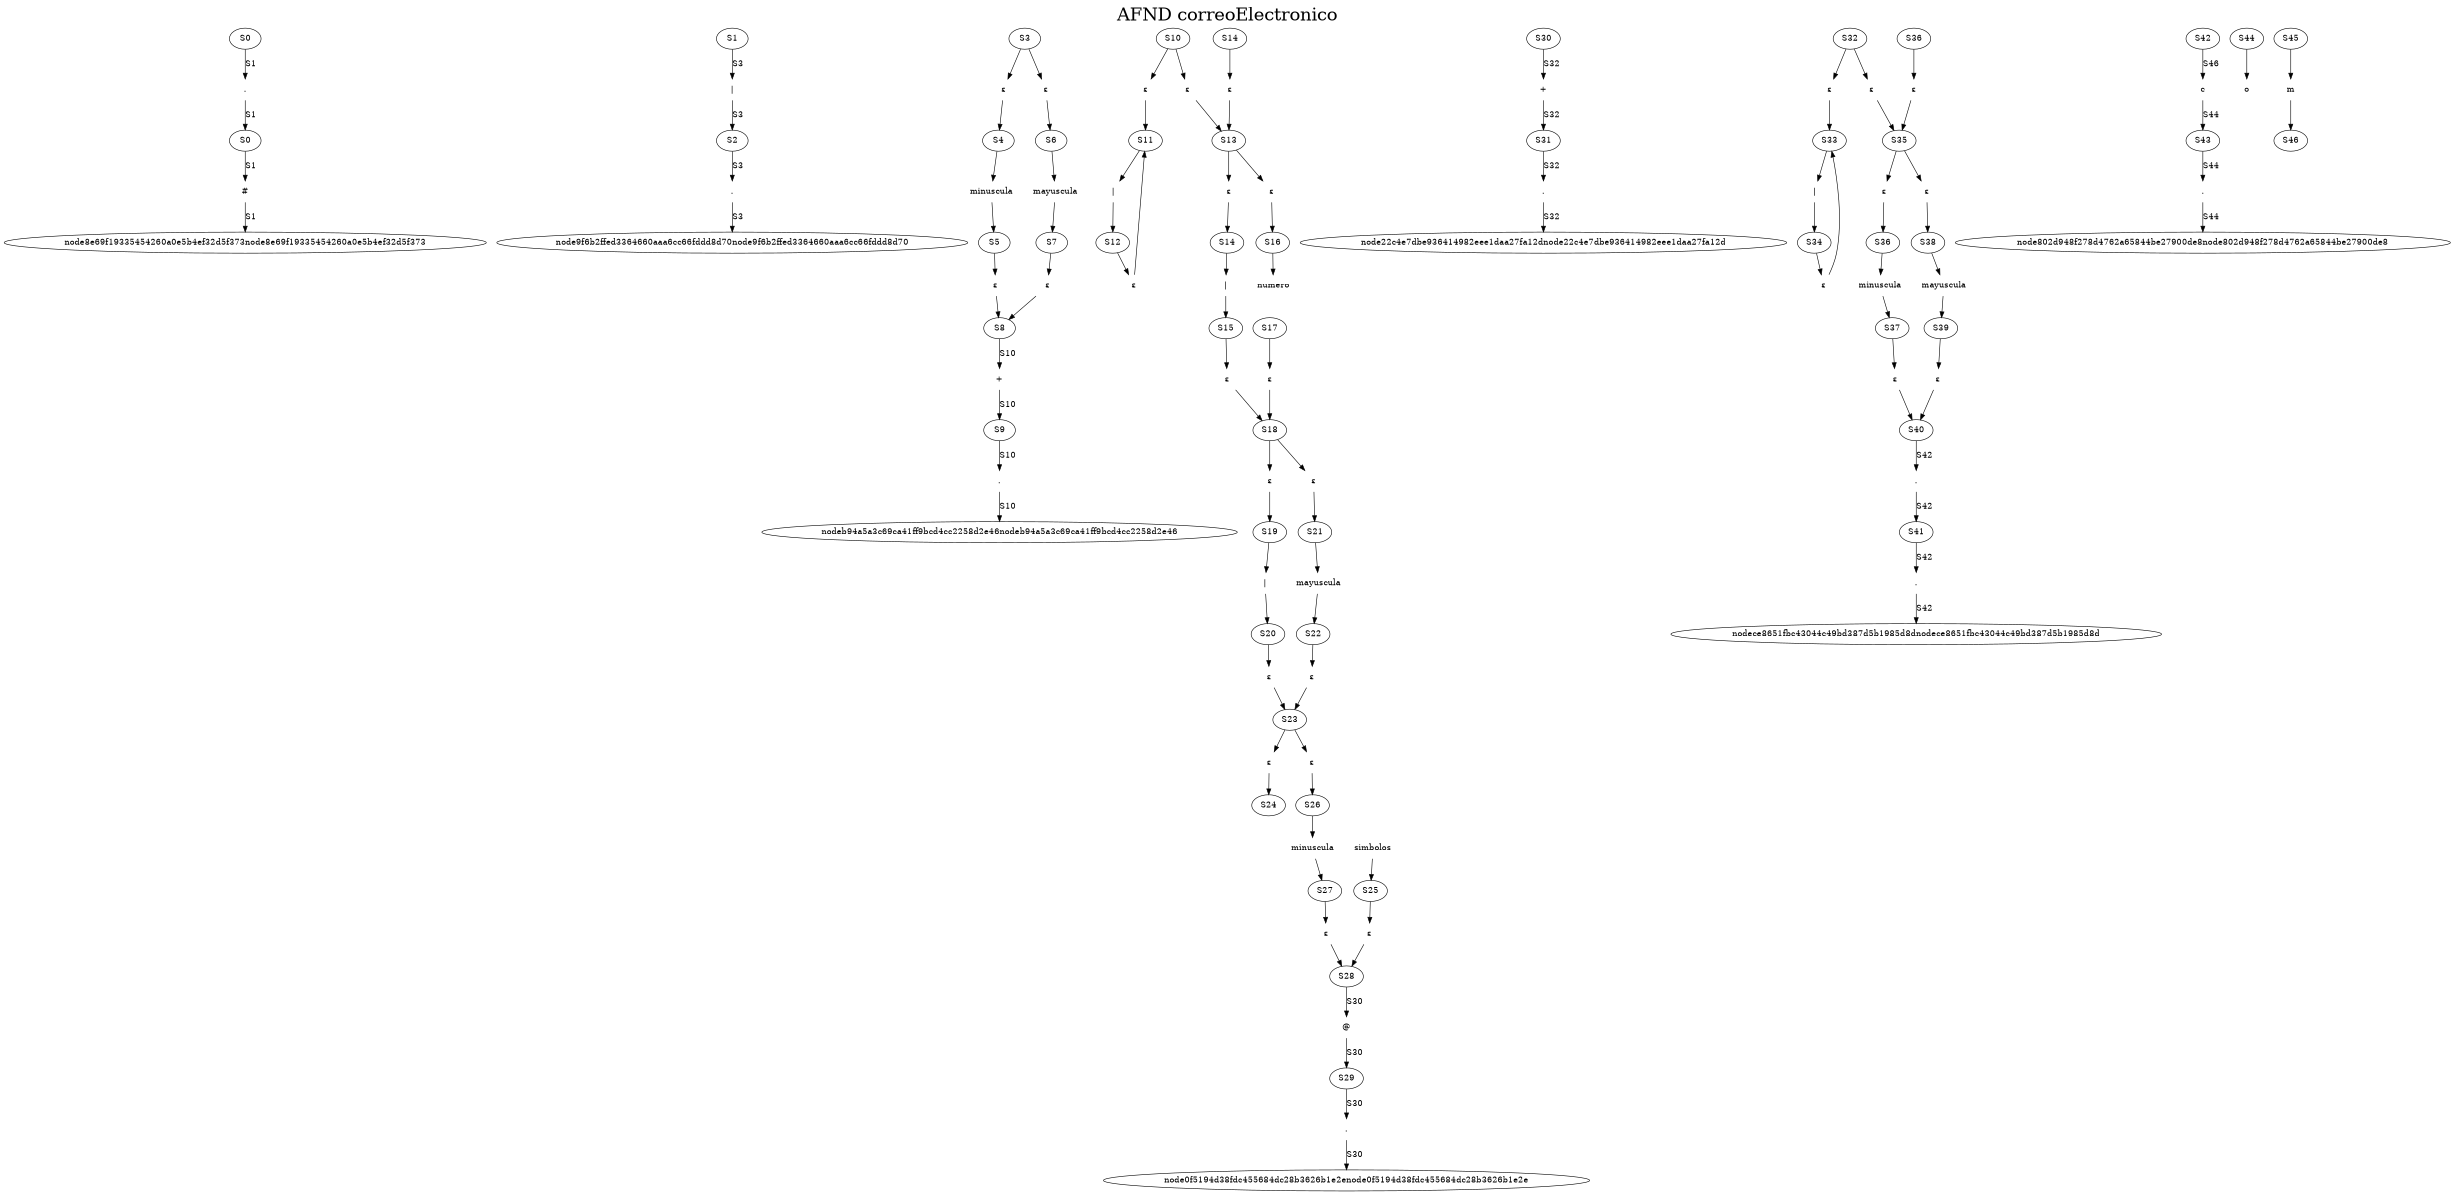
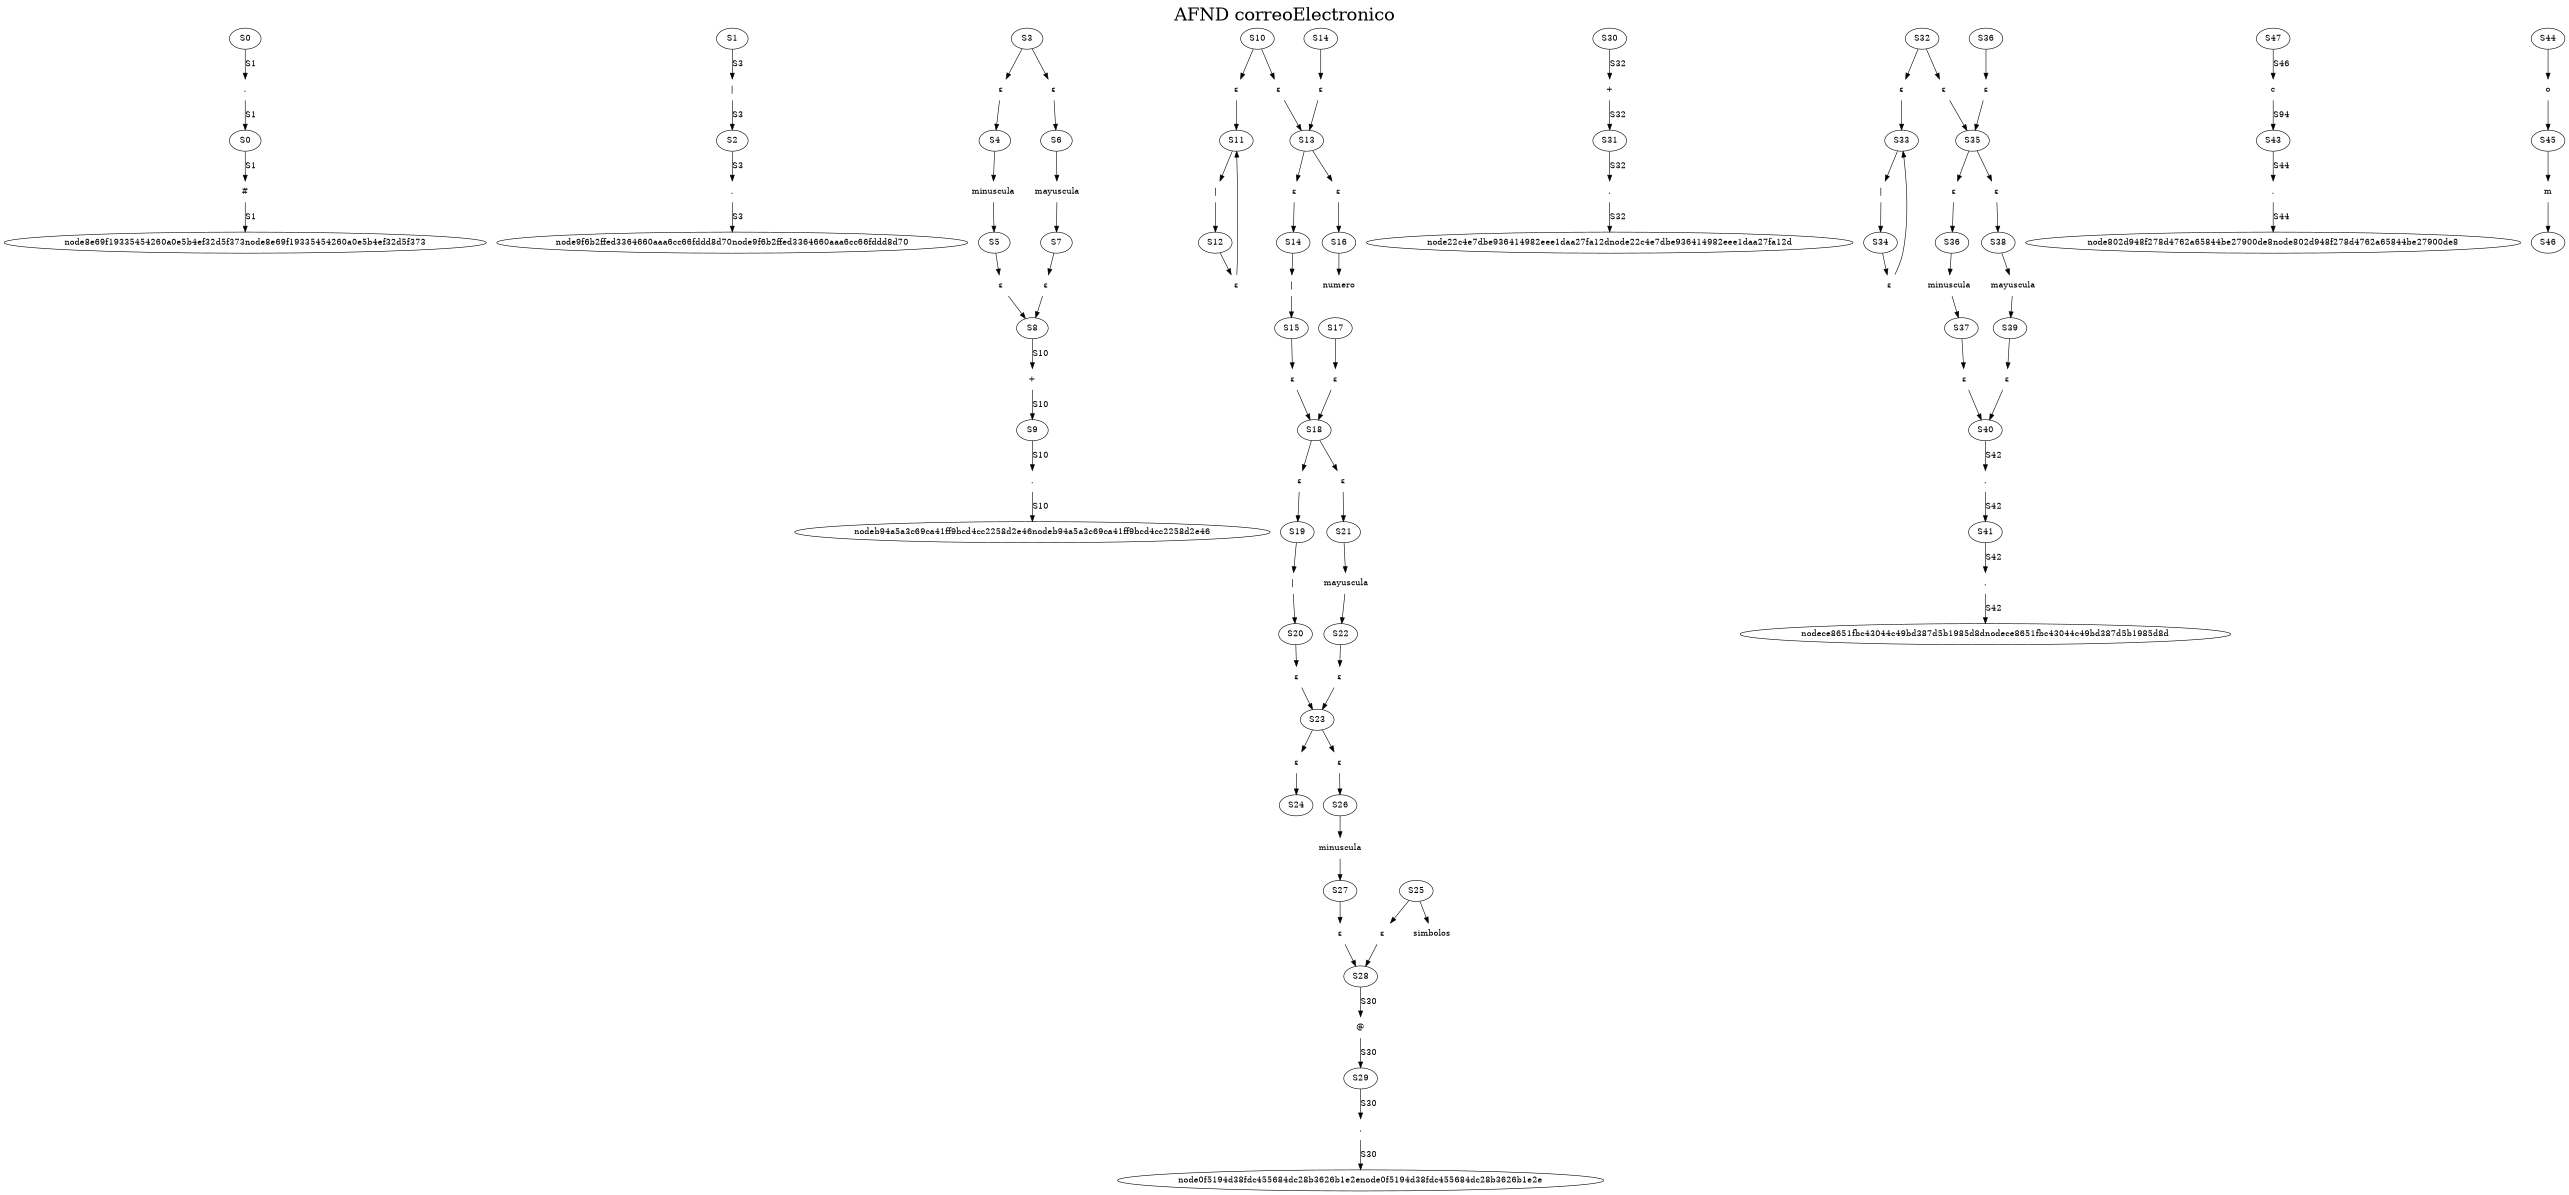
(2203, 39) -> (2273, 39)
none -> (2548, 112)
(2211, 115) -> (2281, 115)
(1372, 867) -> (1423, 909)
